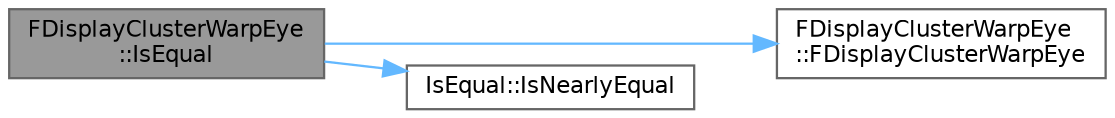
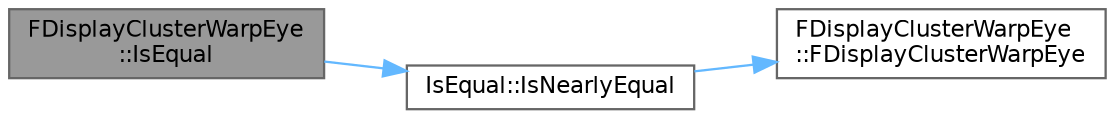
(539, 44) -> (724, 68)
